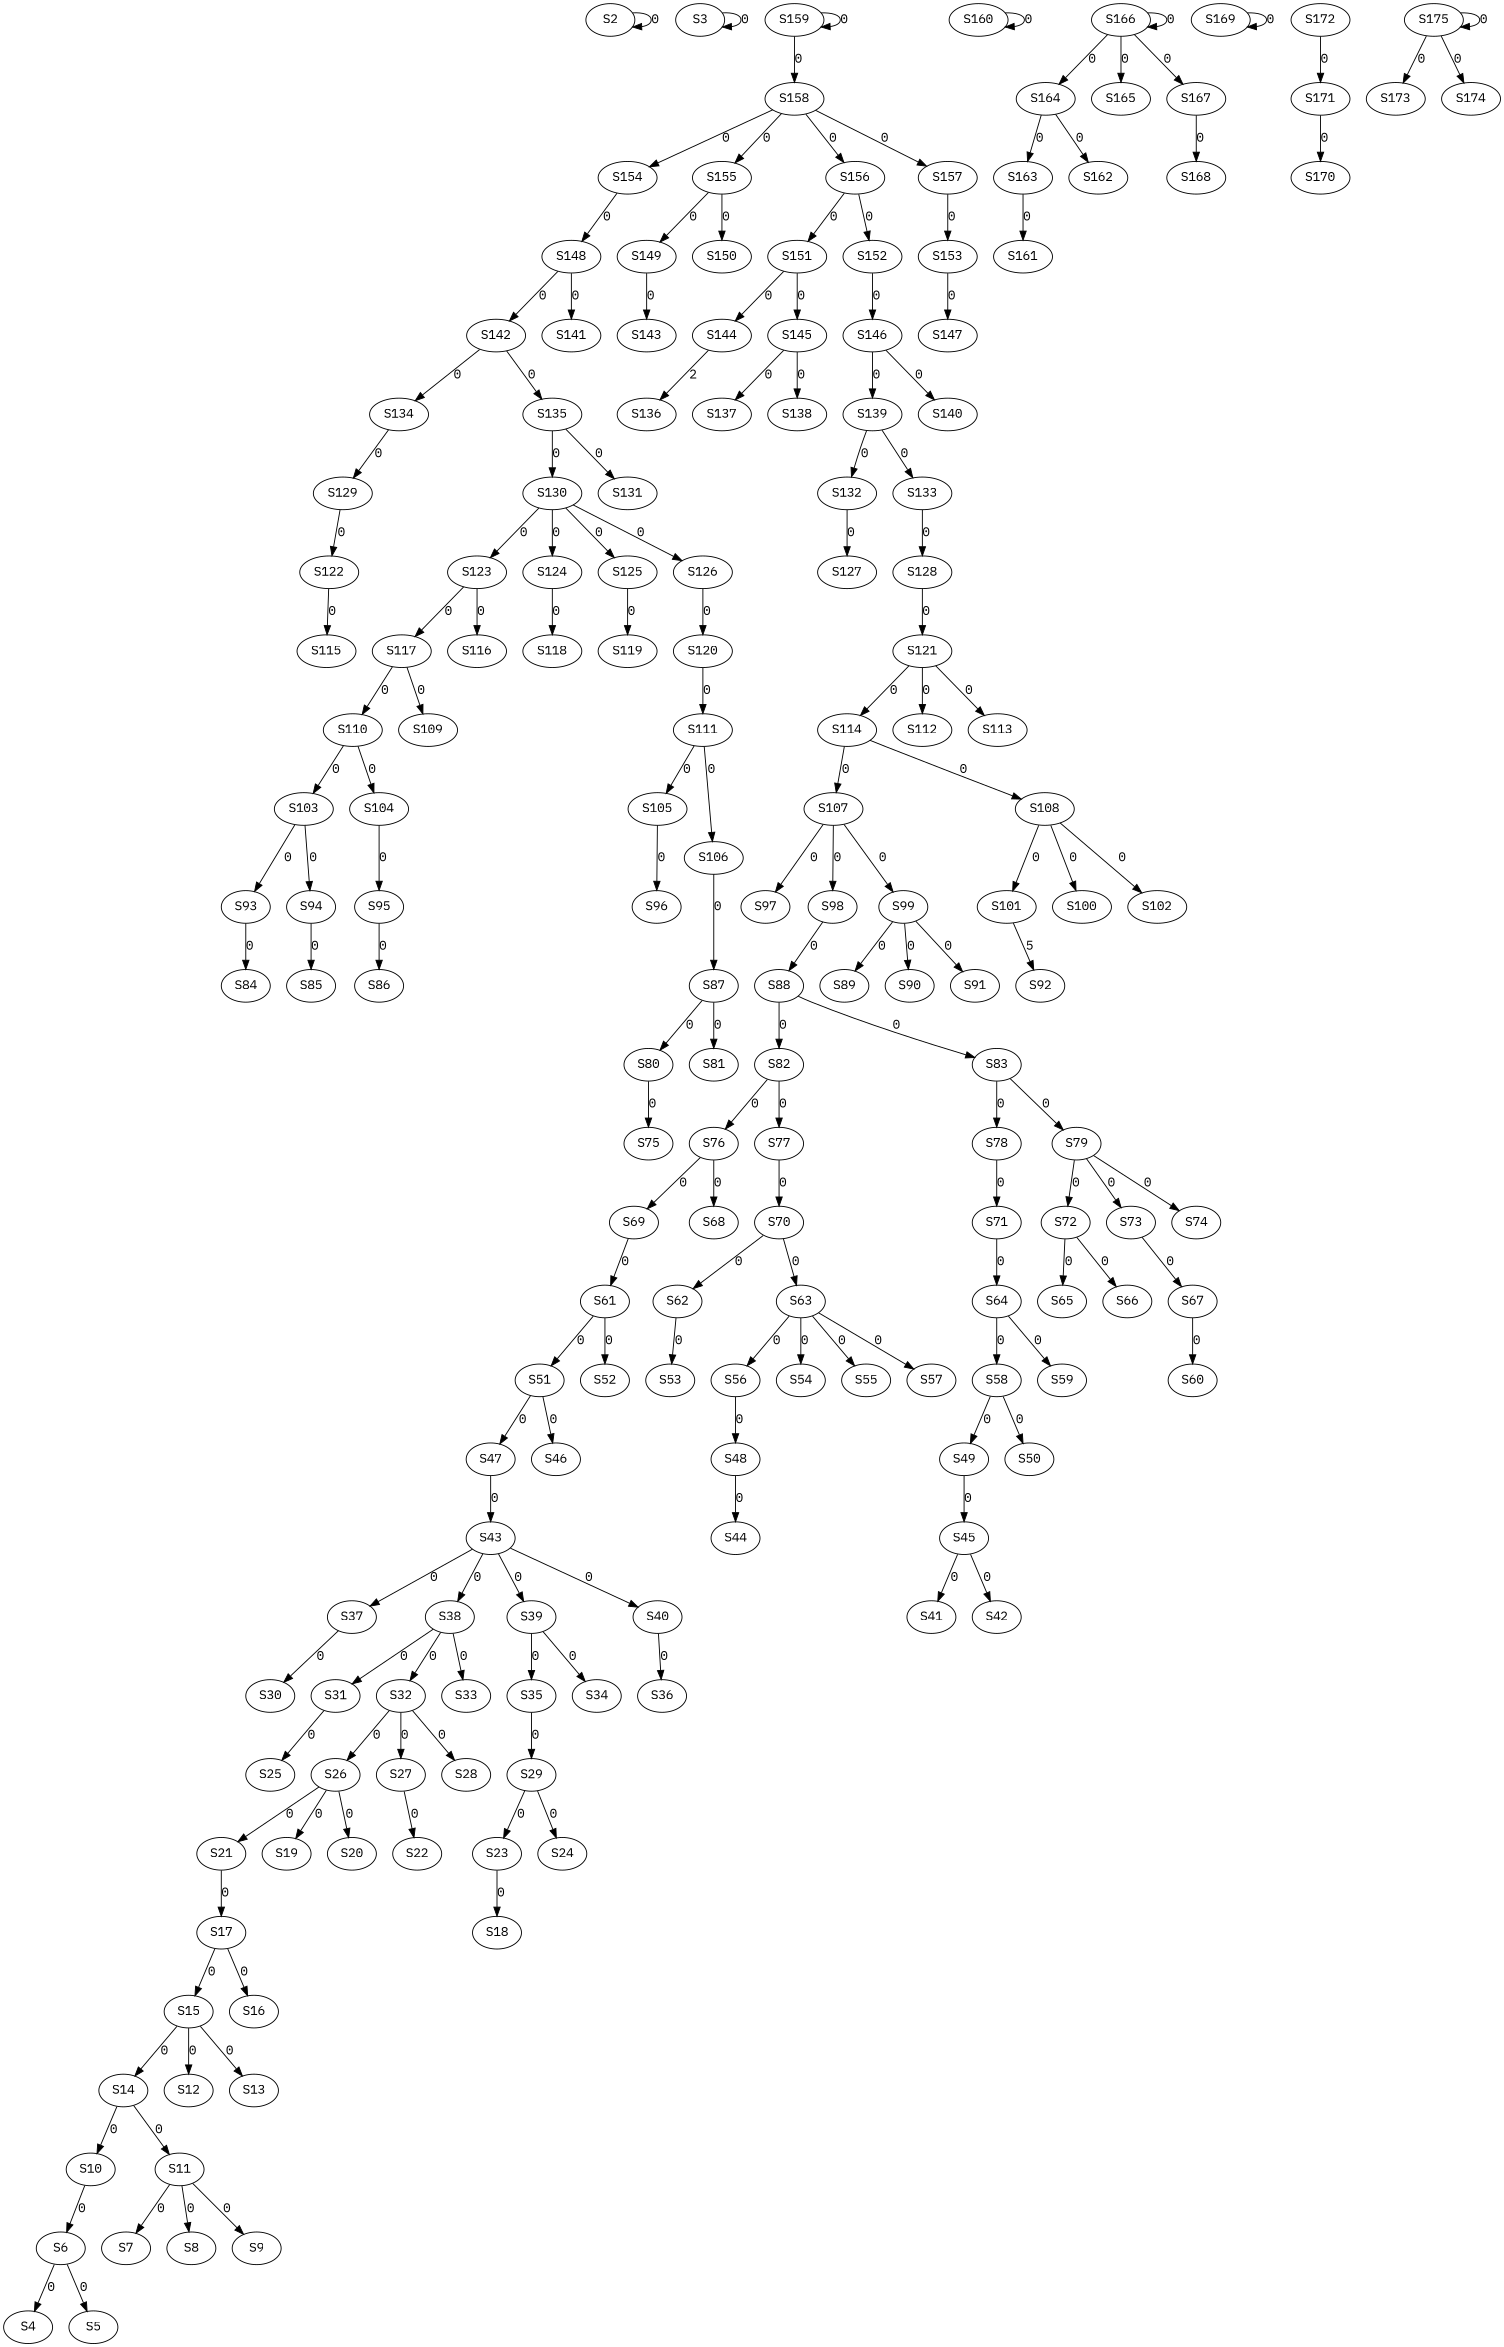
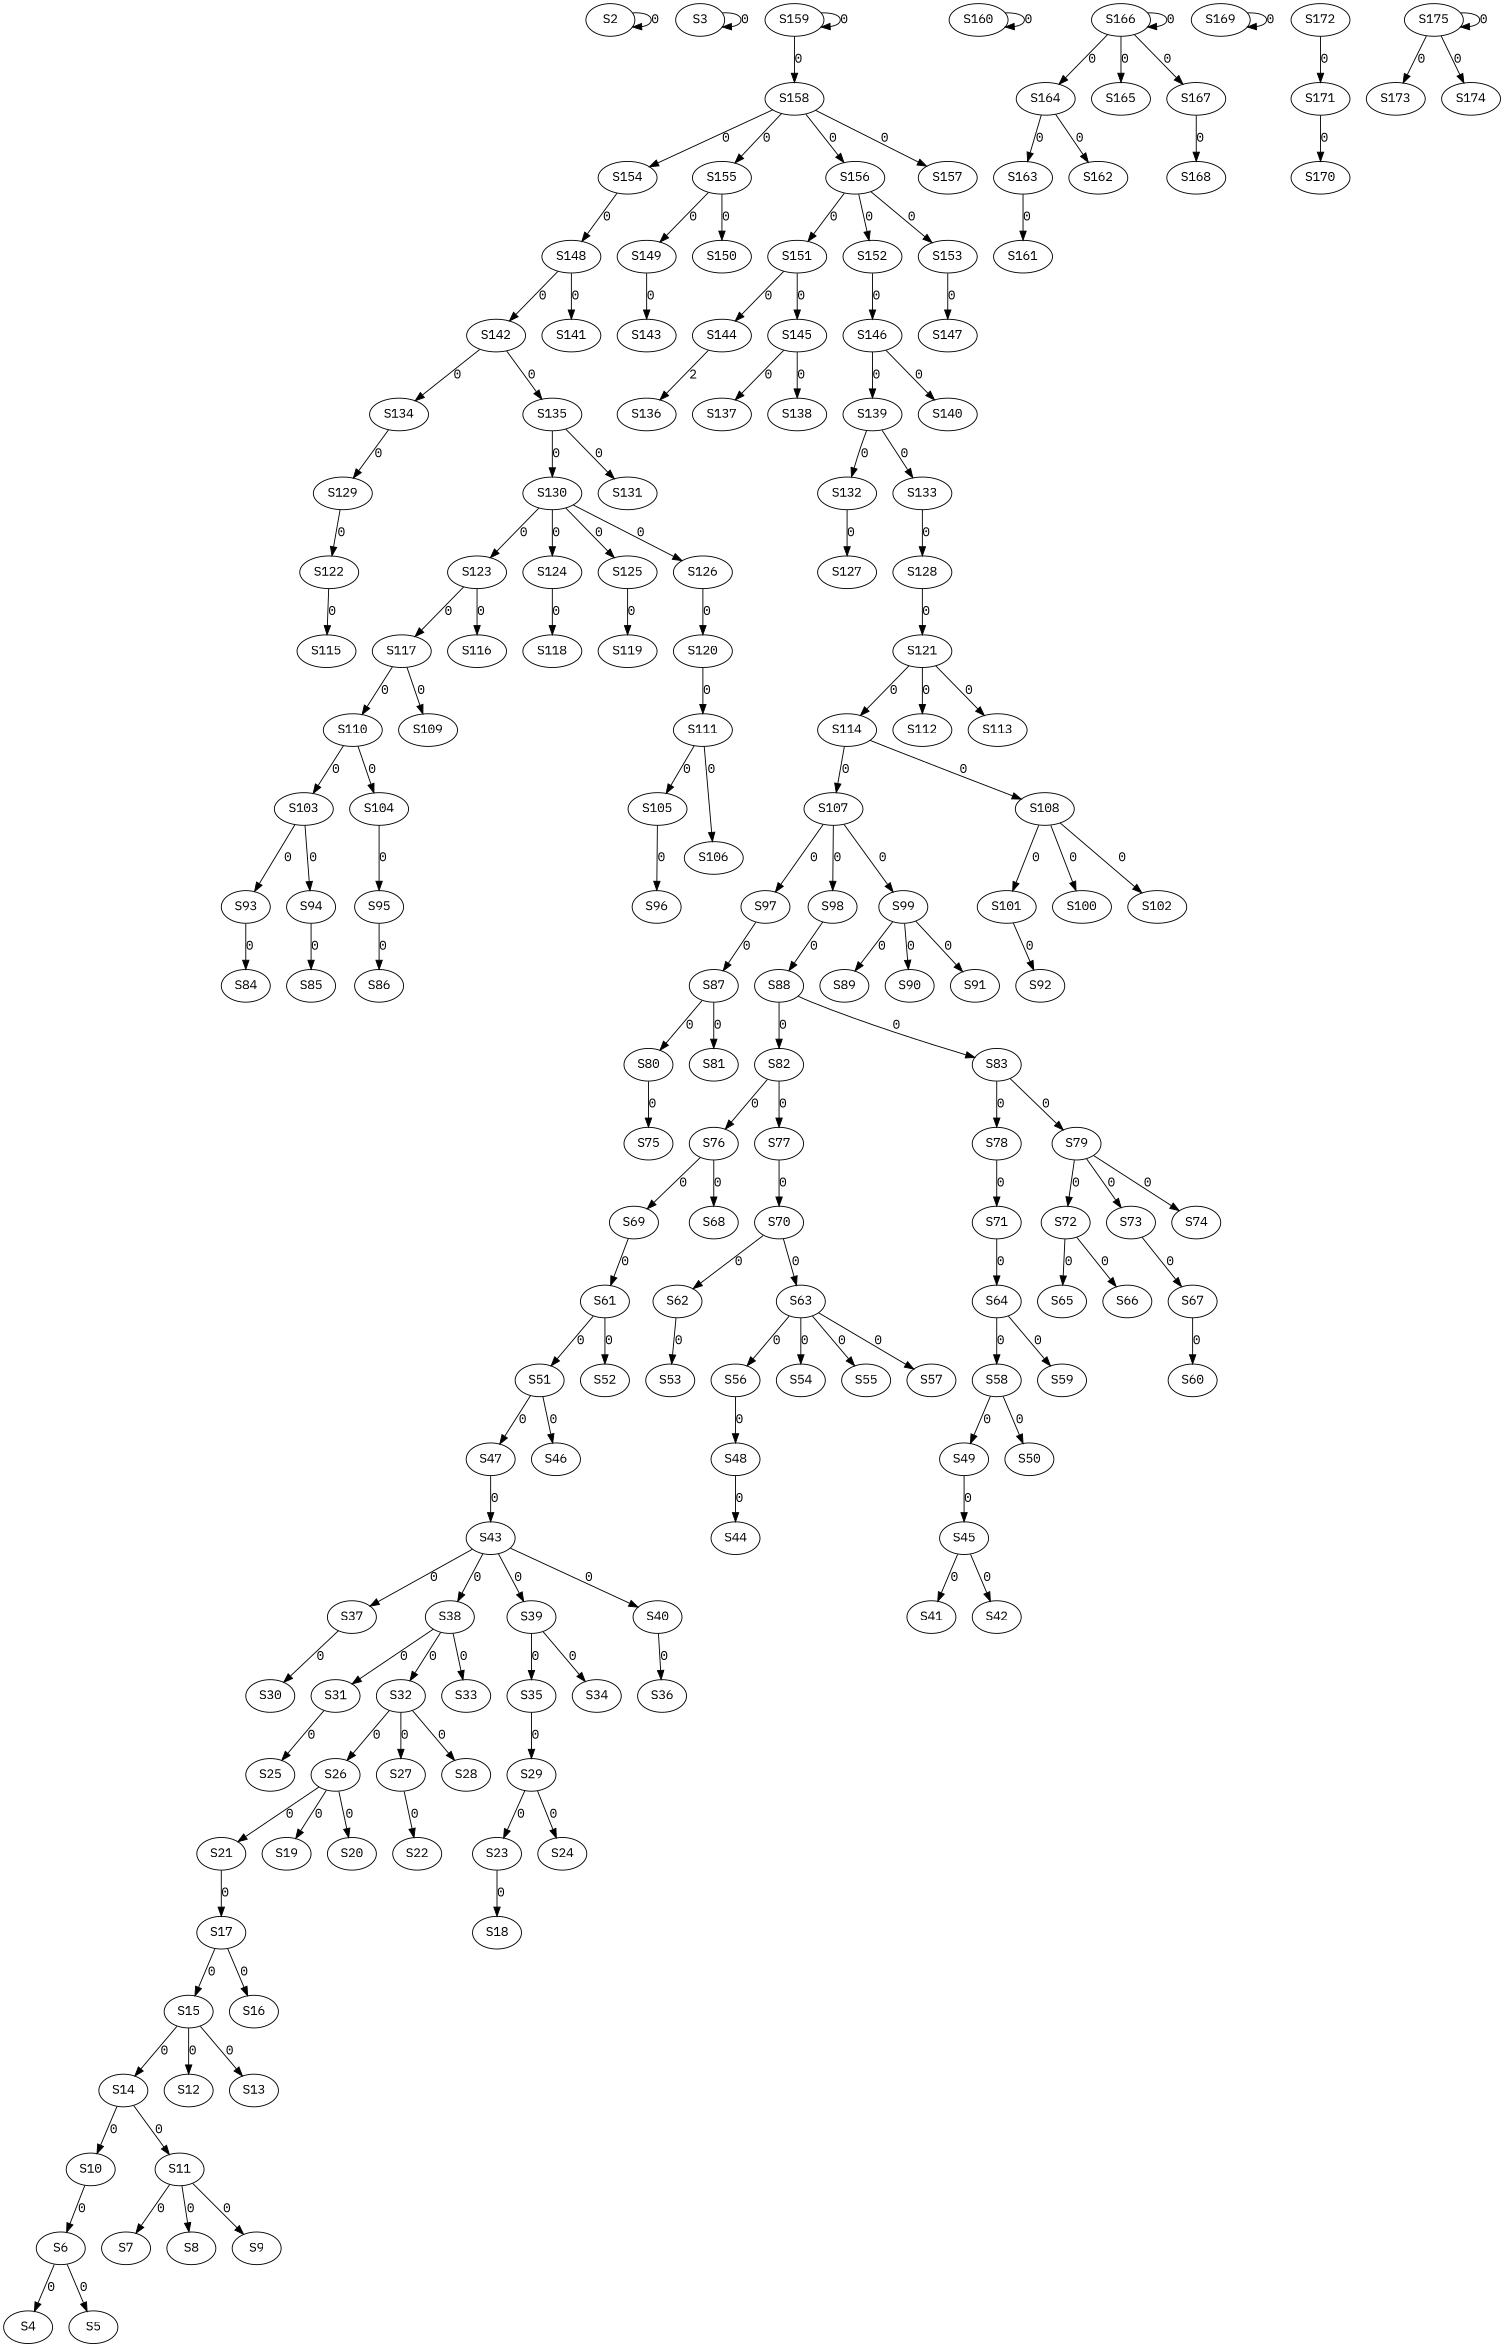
(948, 213) -> (898, 214)
(714, 917) -> (742, 943)
(1030, 946) -> (1030, 946)
